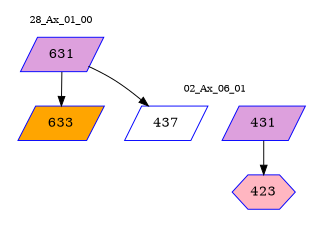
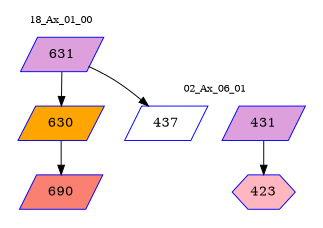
(61, 21) -> (61, 21)
(61, 123) -> (61, 123)
none -> (61, 192)
